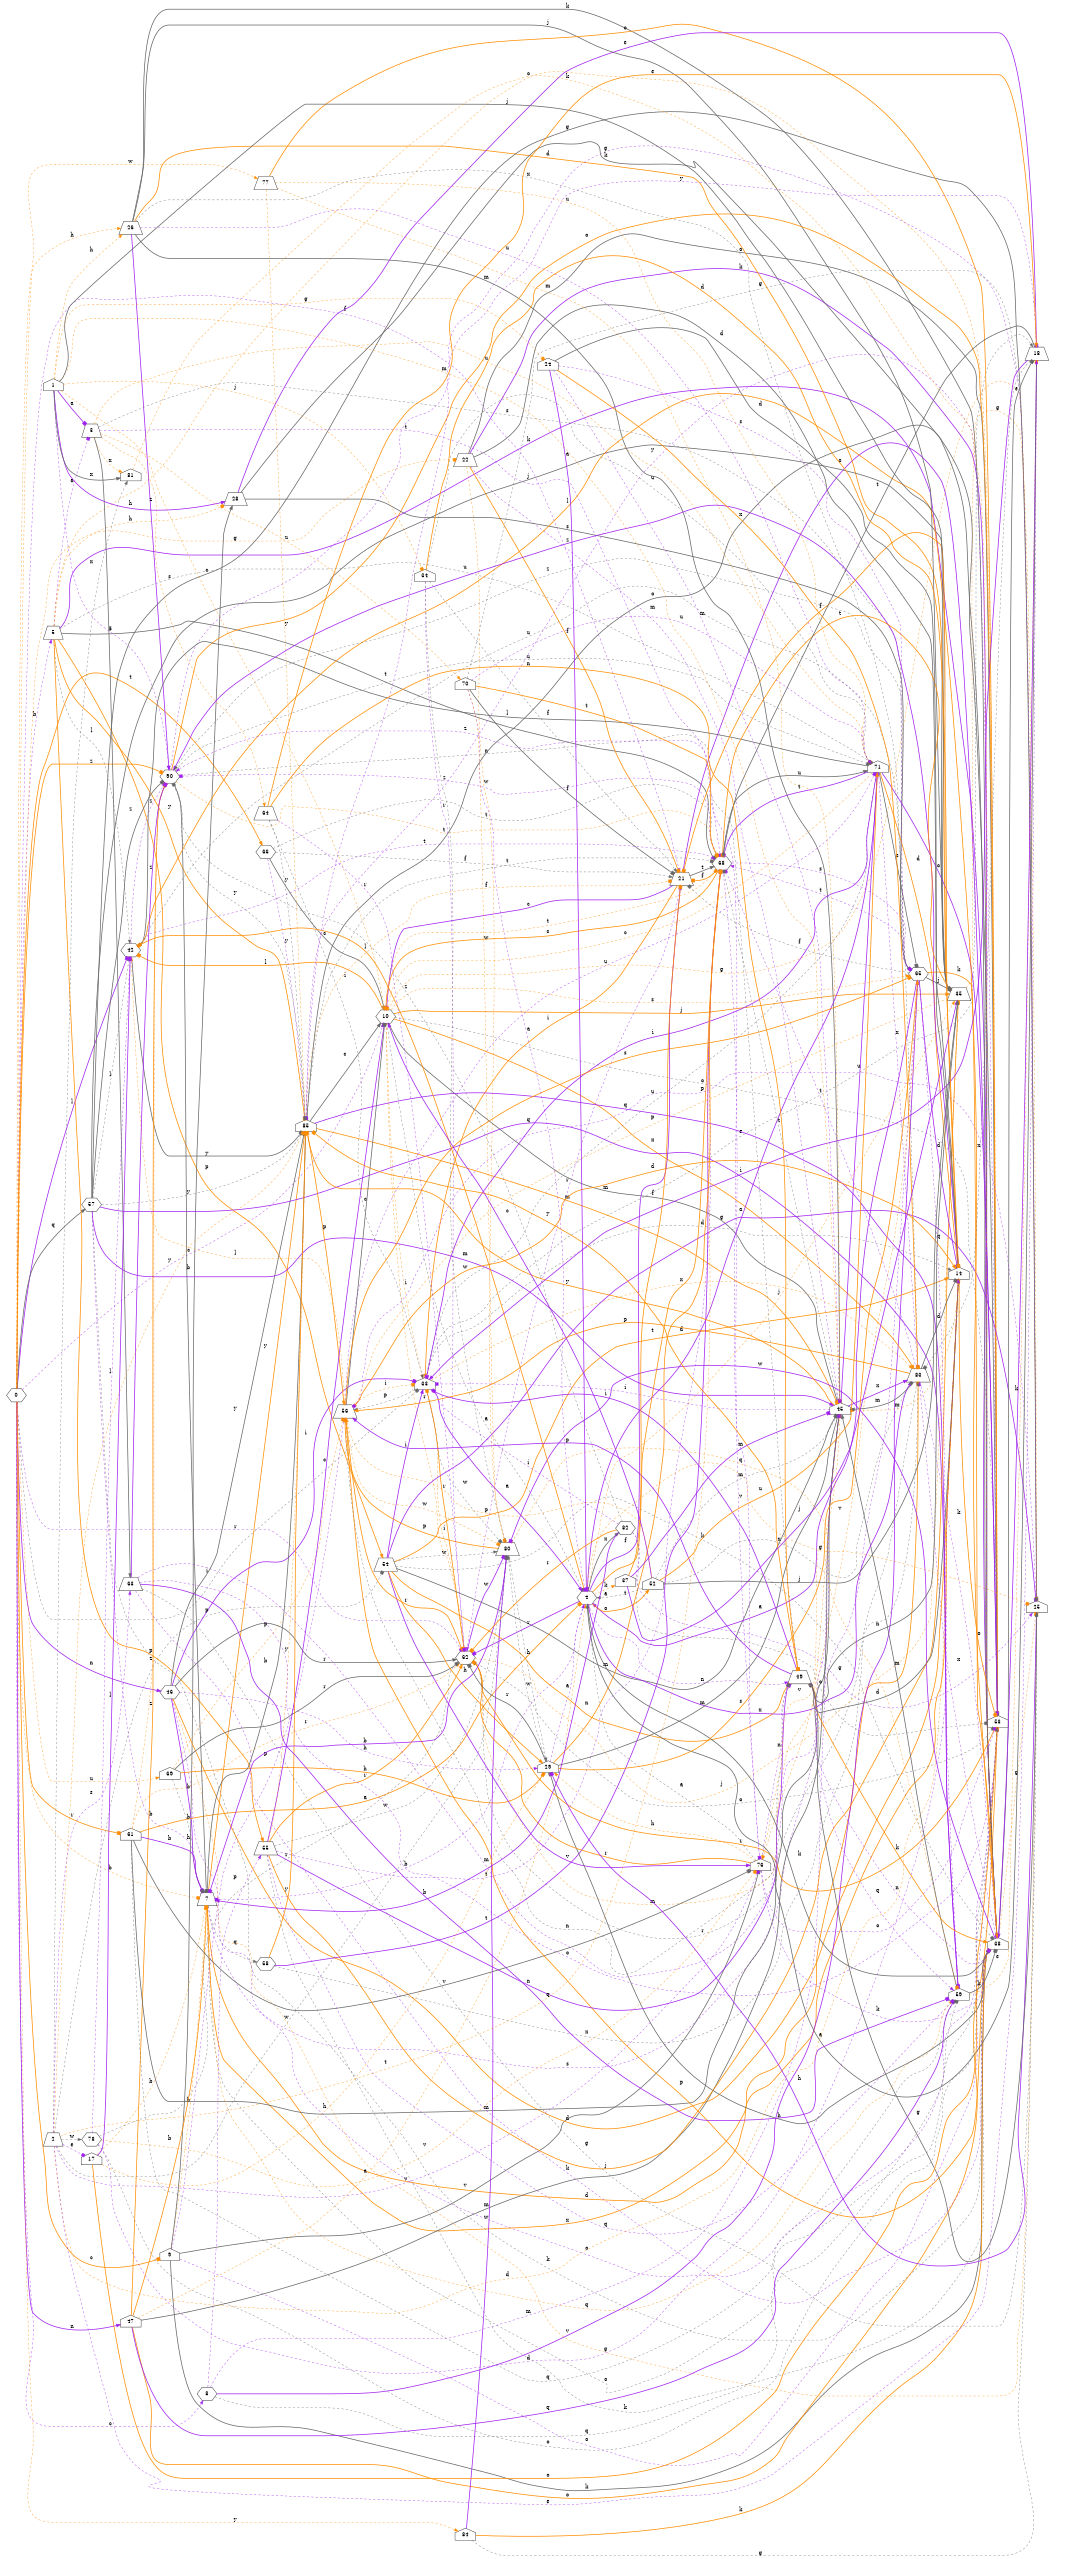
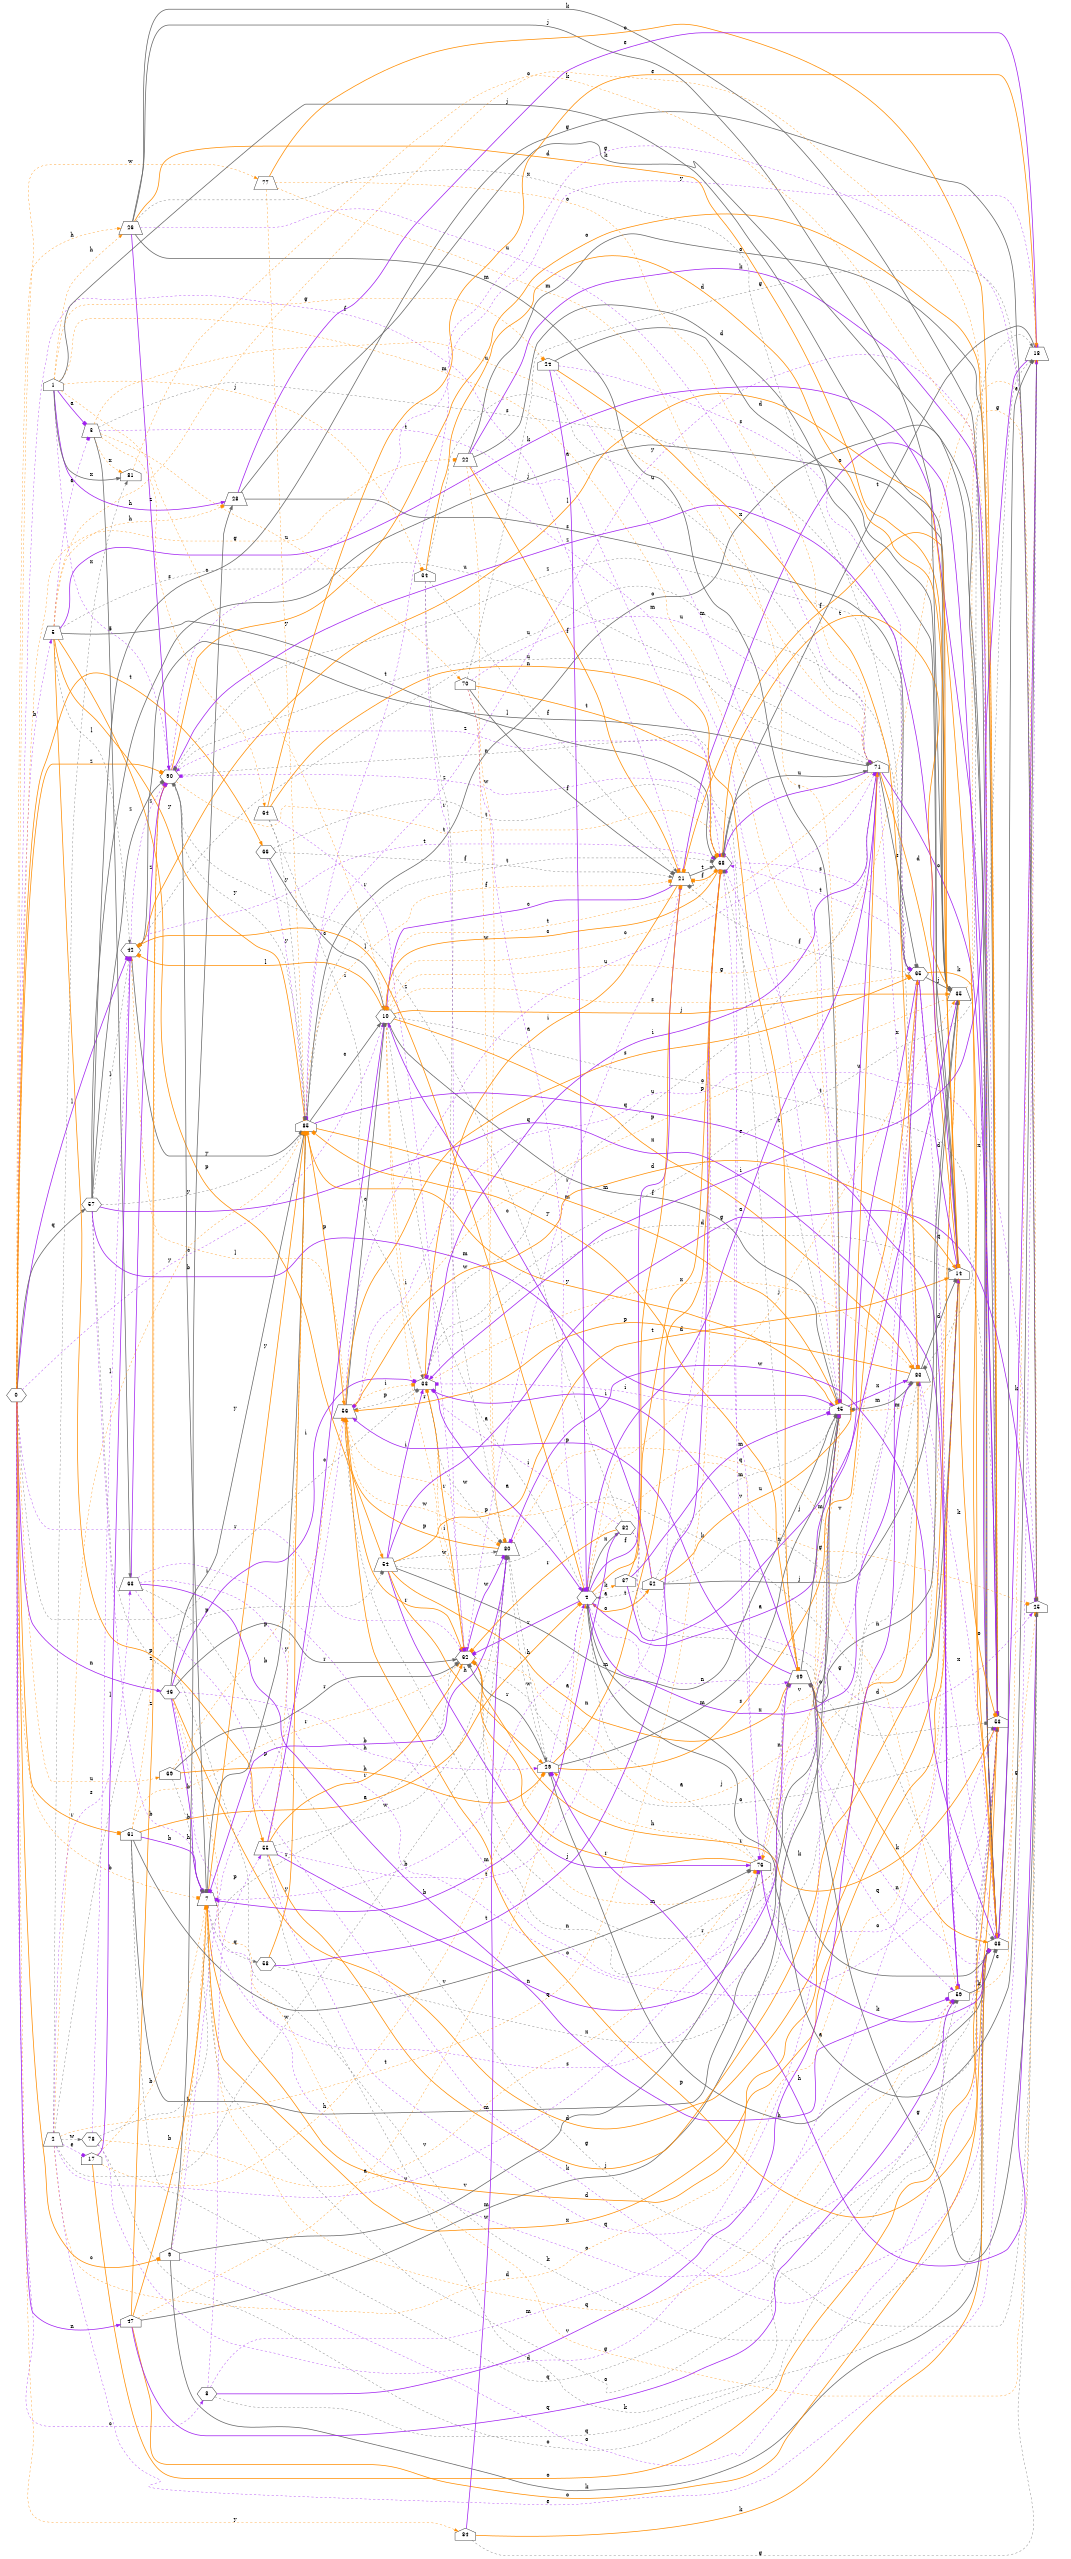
(568, 199) -> (568, 199)
(701, 574) -> (701, 574)
(902, 1703) -> (812, 1589)
(568, 1857) -> (568, 1857)
(856, 2007) -> (856, 2007)
